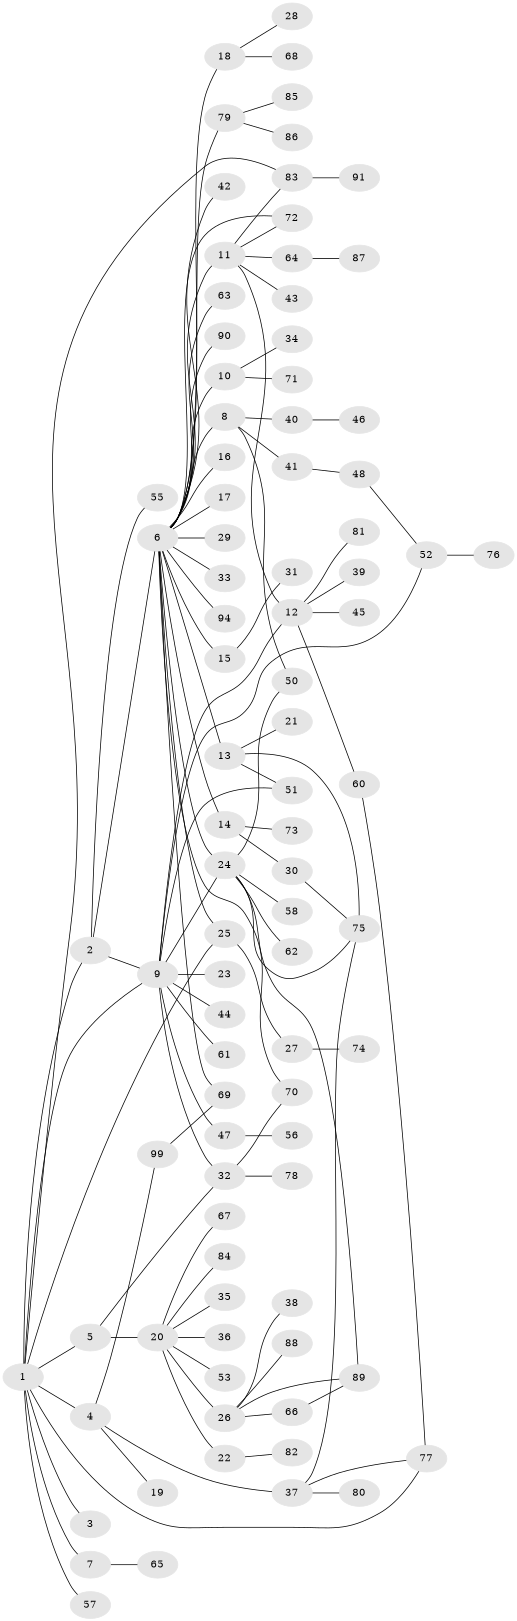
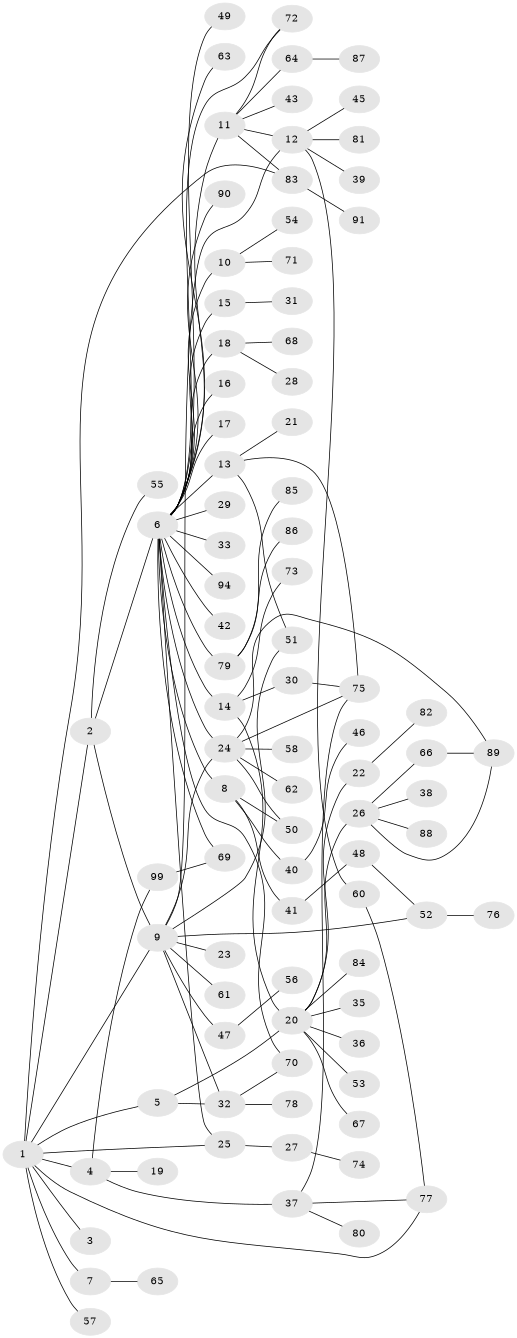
none -> (225, 16)
(292, 339) -> (292, 220)
none -> (256, 879)
(225, 1015) -> none
